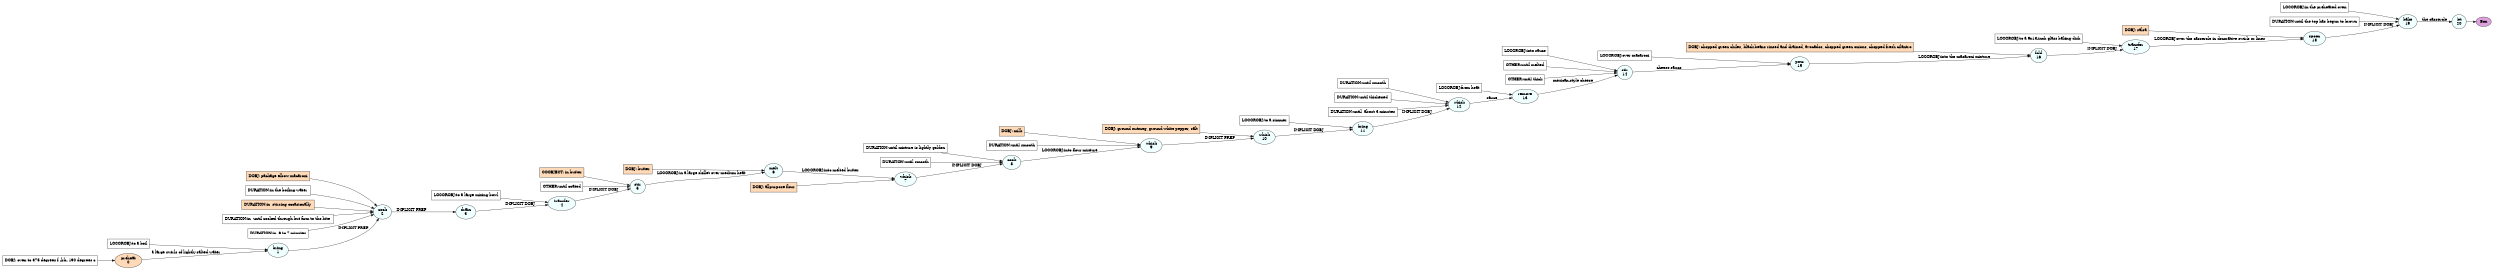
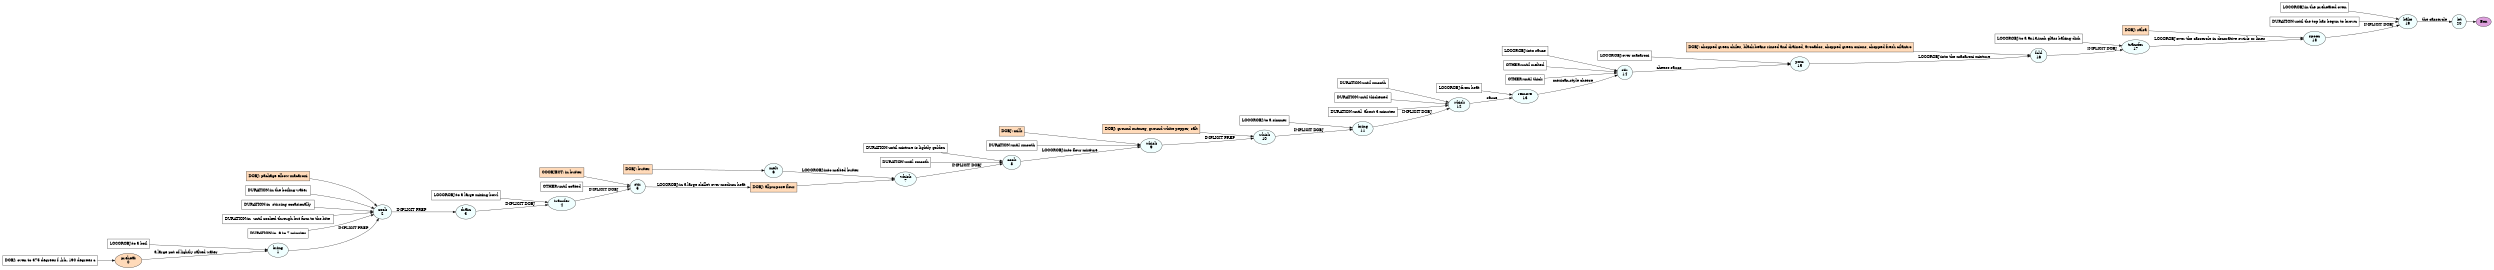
(704, 179) -> (697, 187)
(278, 205) -> (278, 205)
(186, 252) -> (186, 252)
